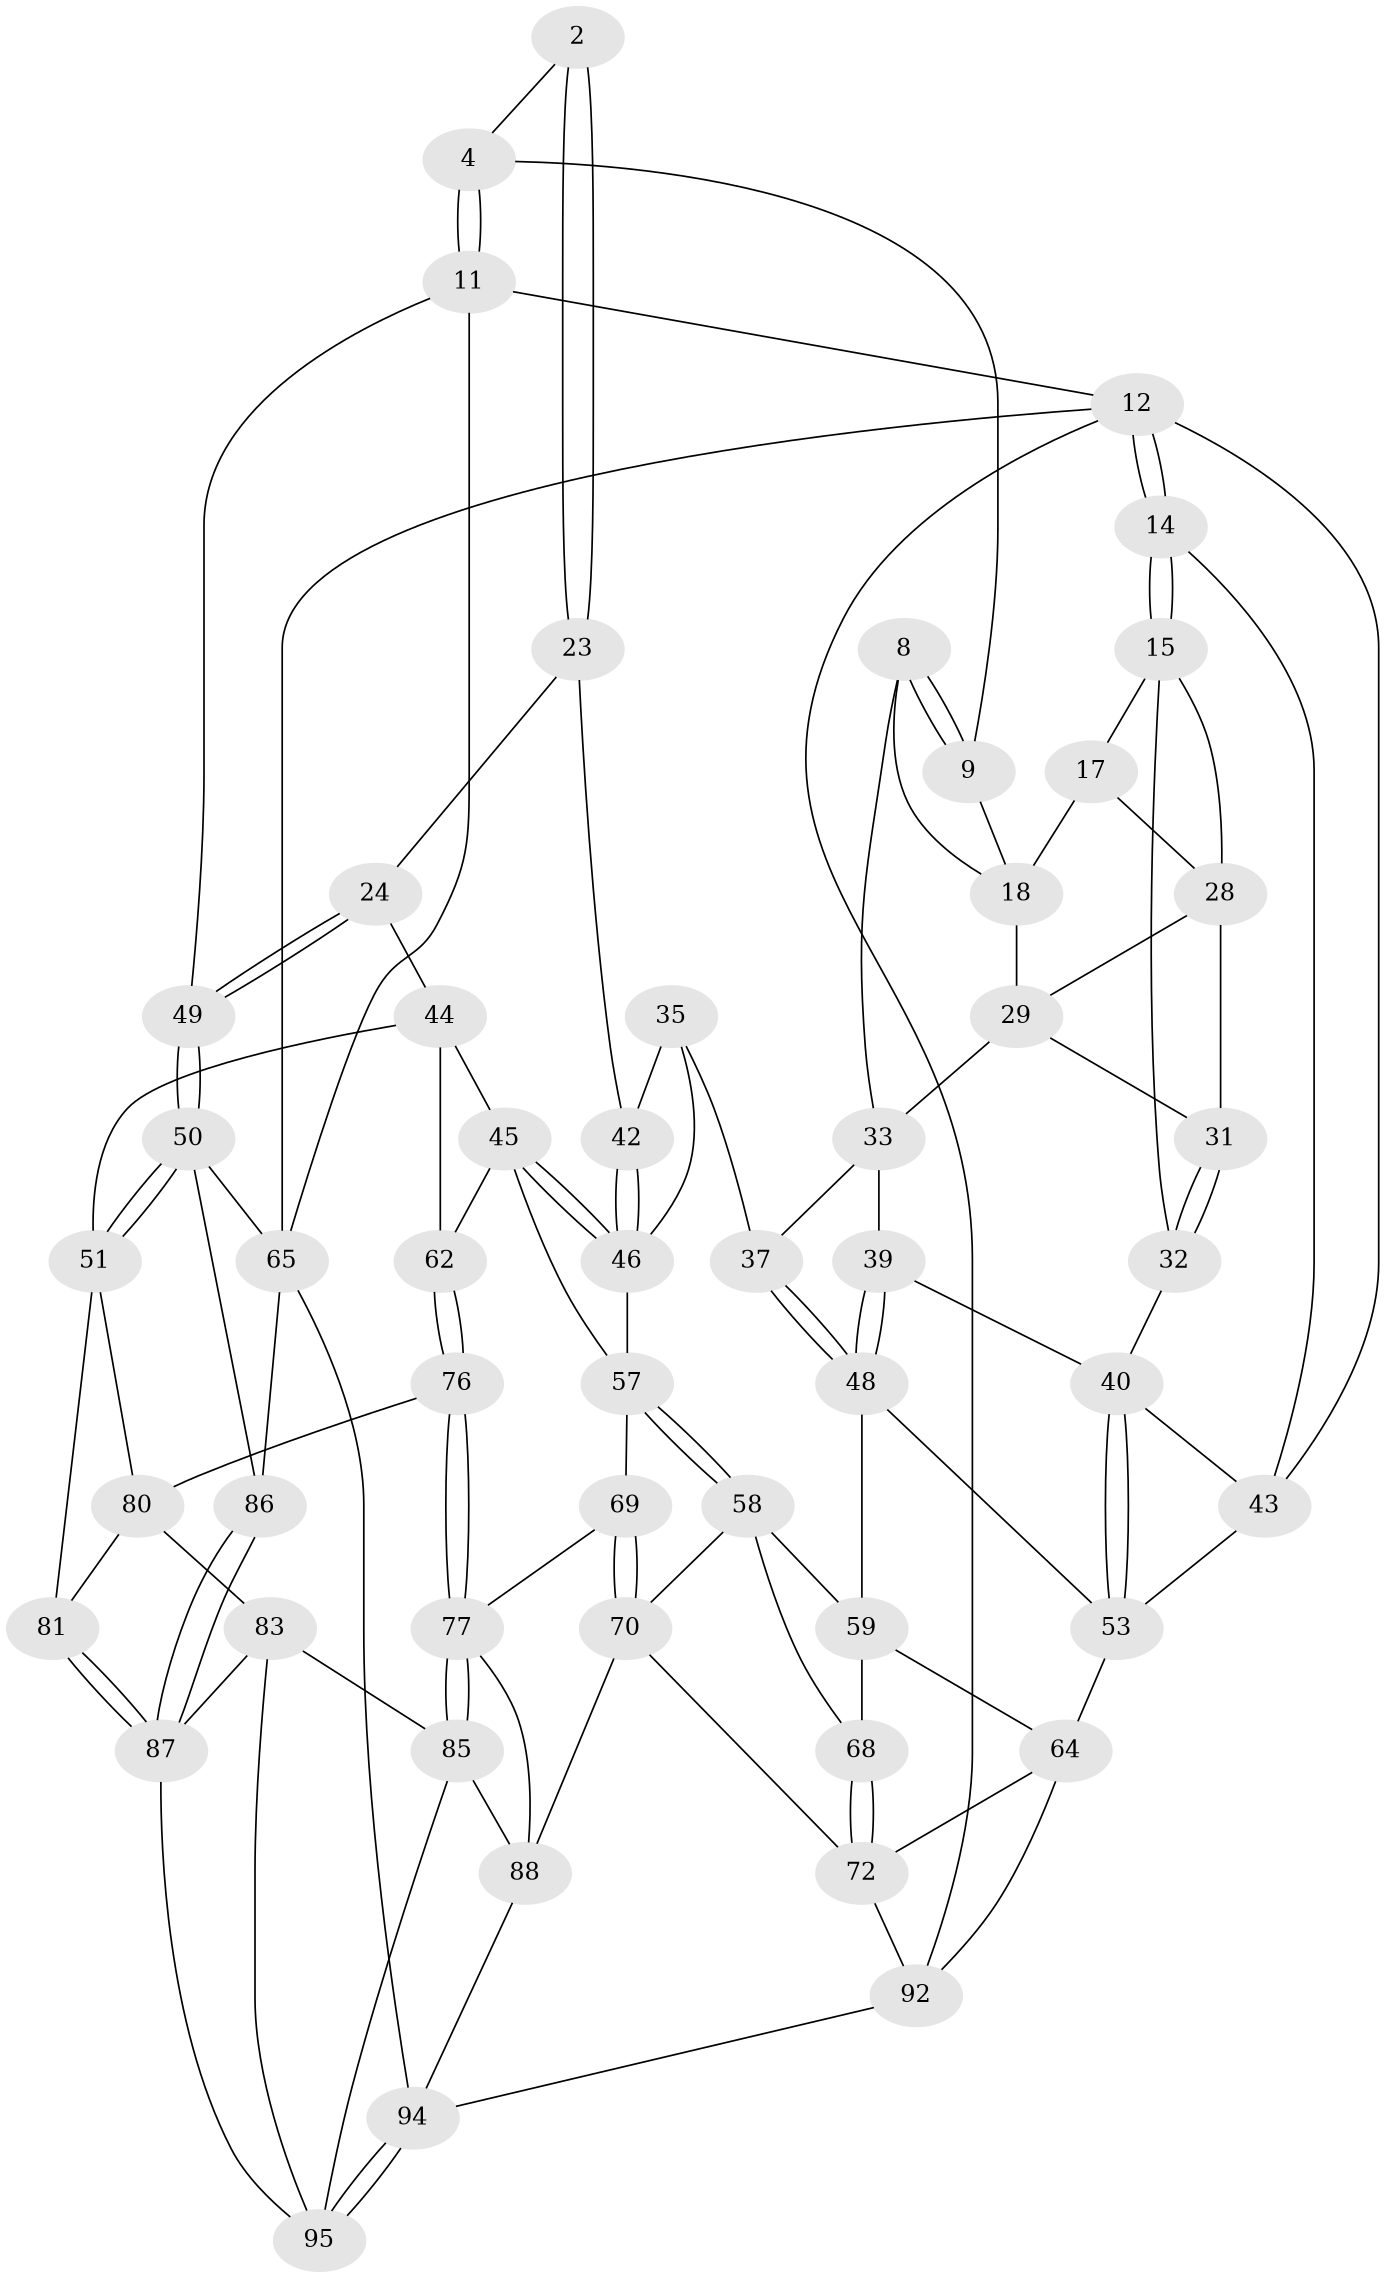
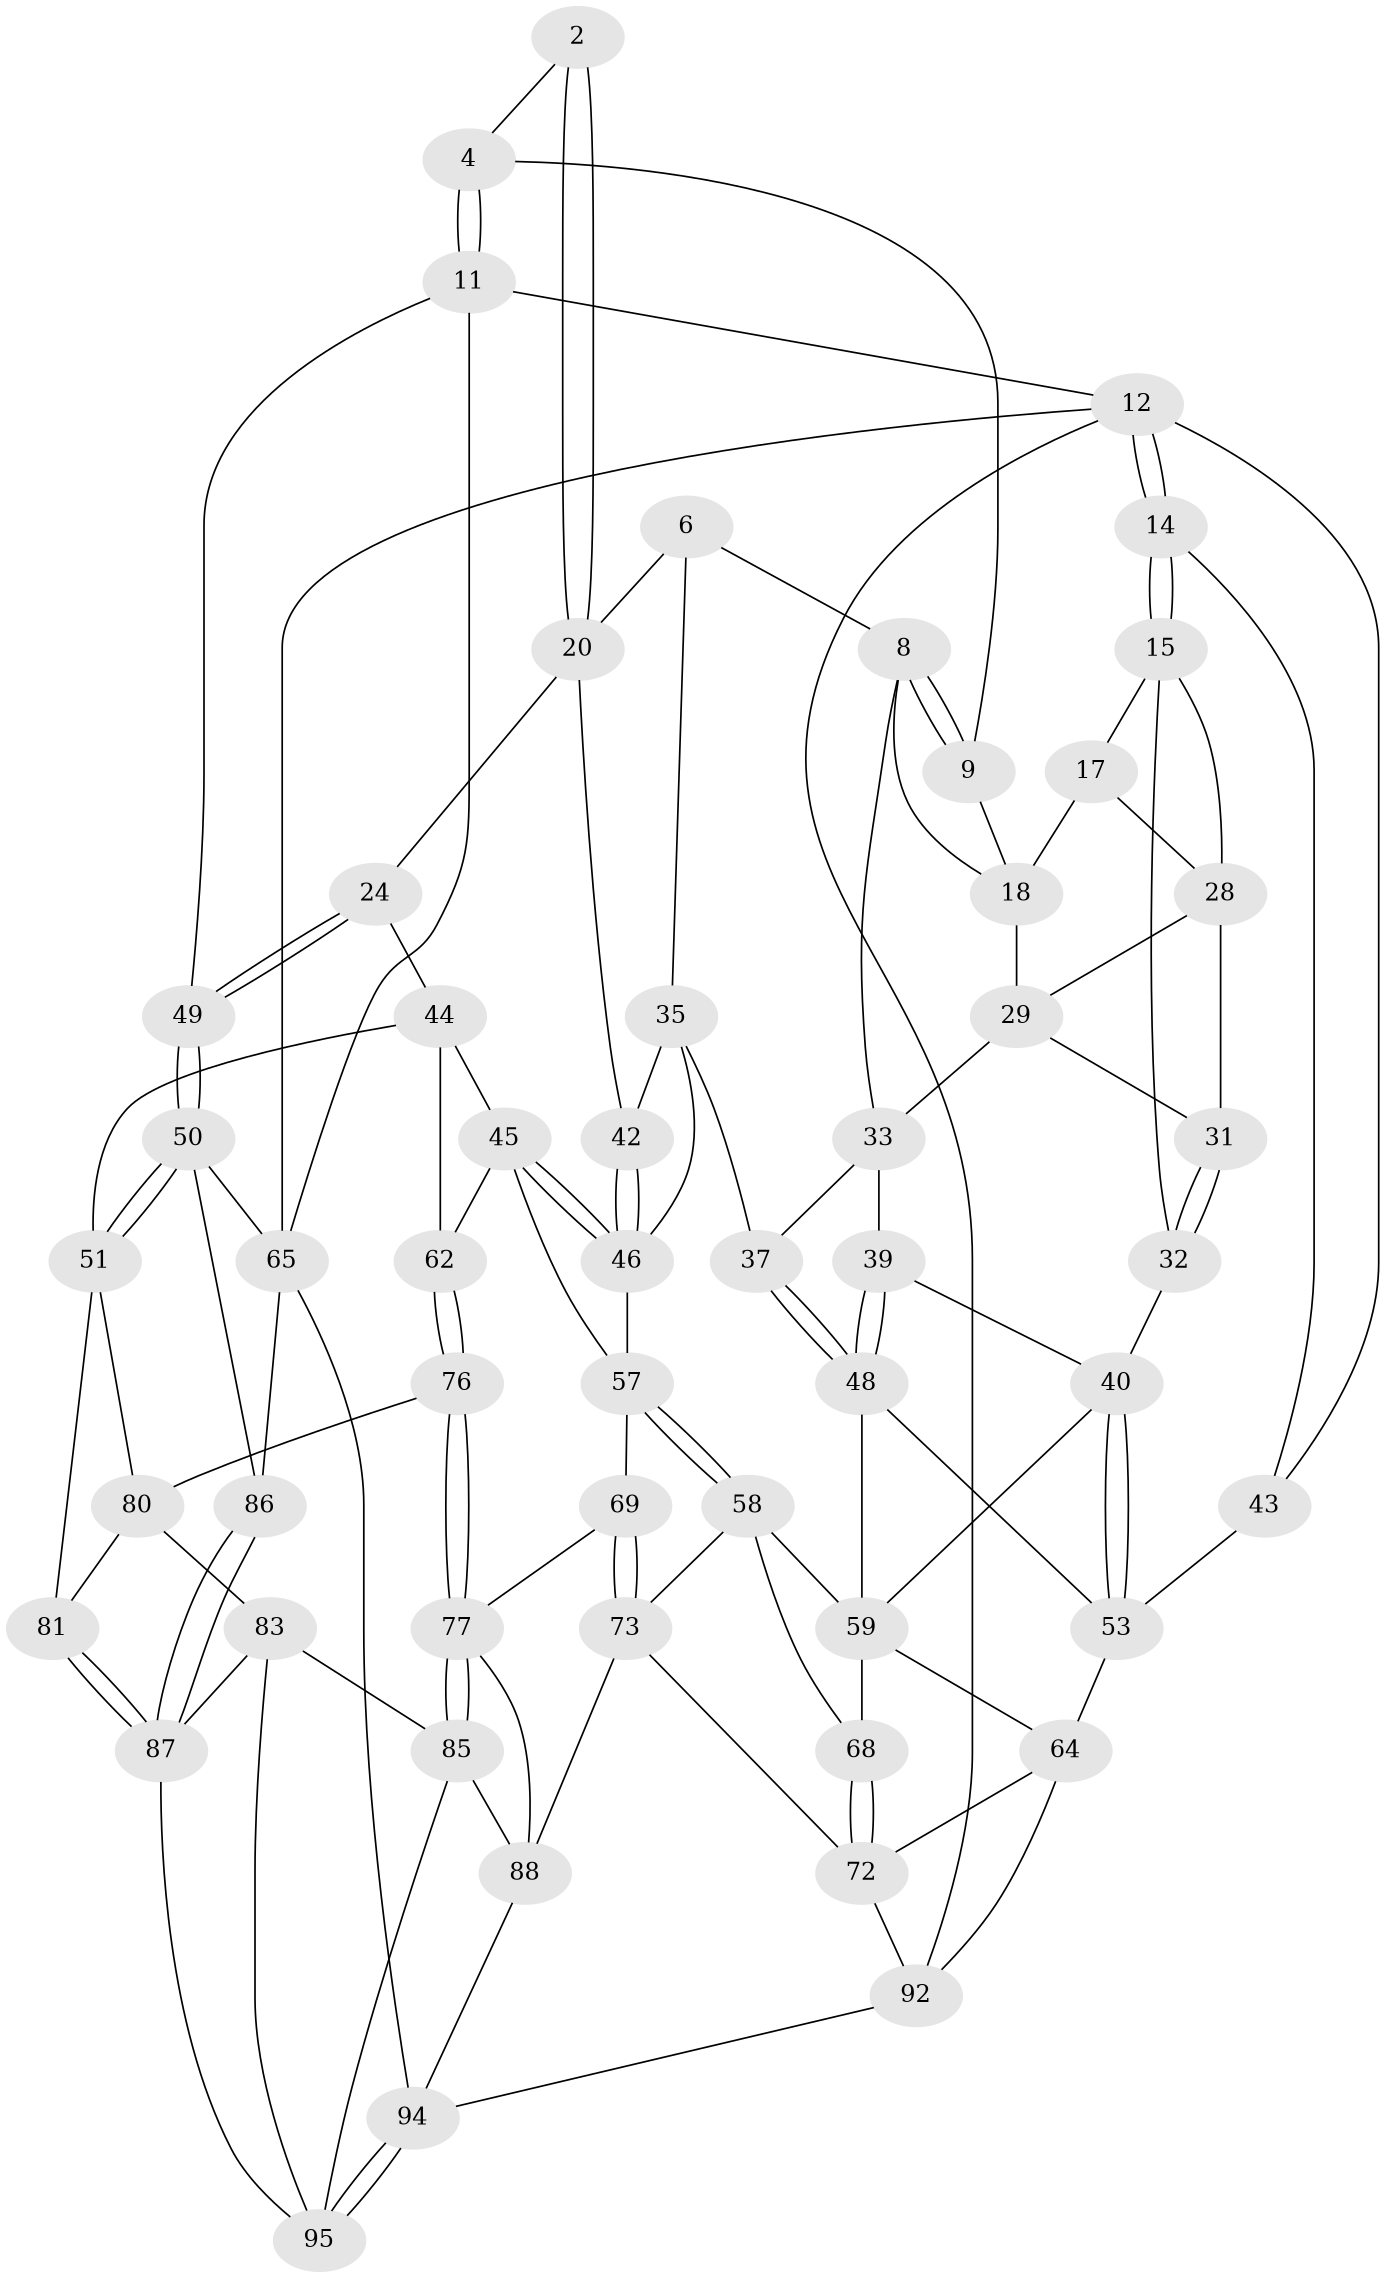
none -> (687, 527)
(578, 649) -> (578, 649)
(1191, 1445) -> (1000, 1497)
(626, 1629) -> (626, 1629)
